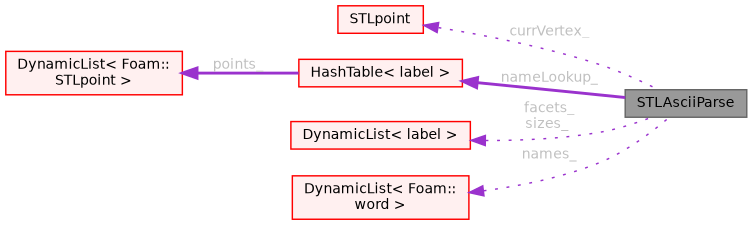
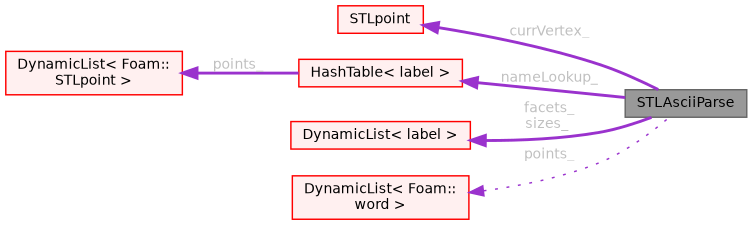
(551, 51) -> (551, 51)
(570, 136) -> (570, 136)
(548, 155) -> (548, 155)
